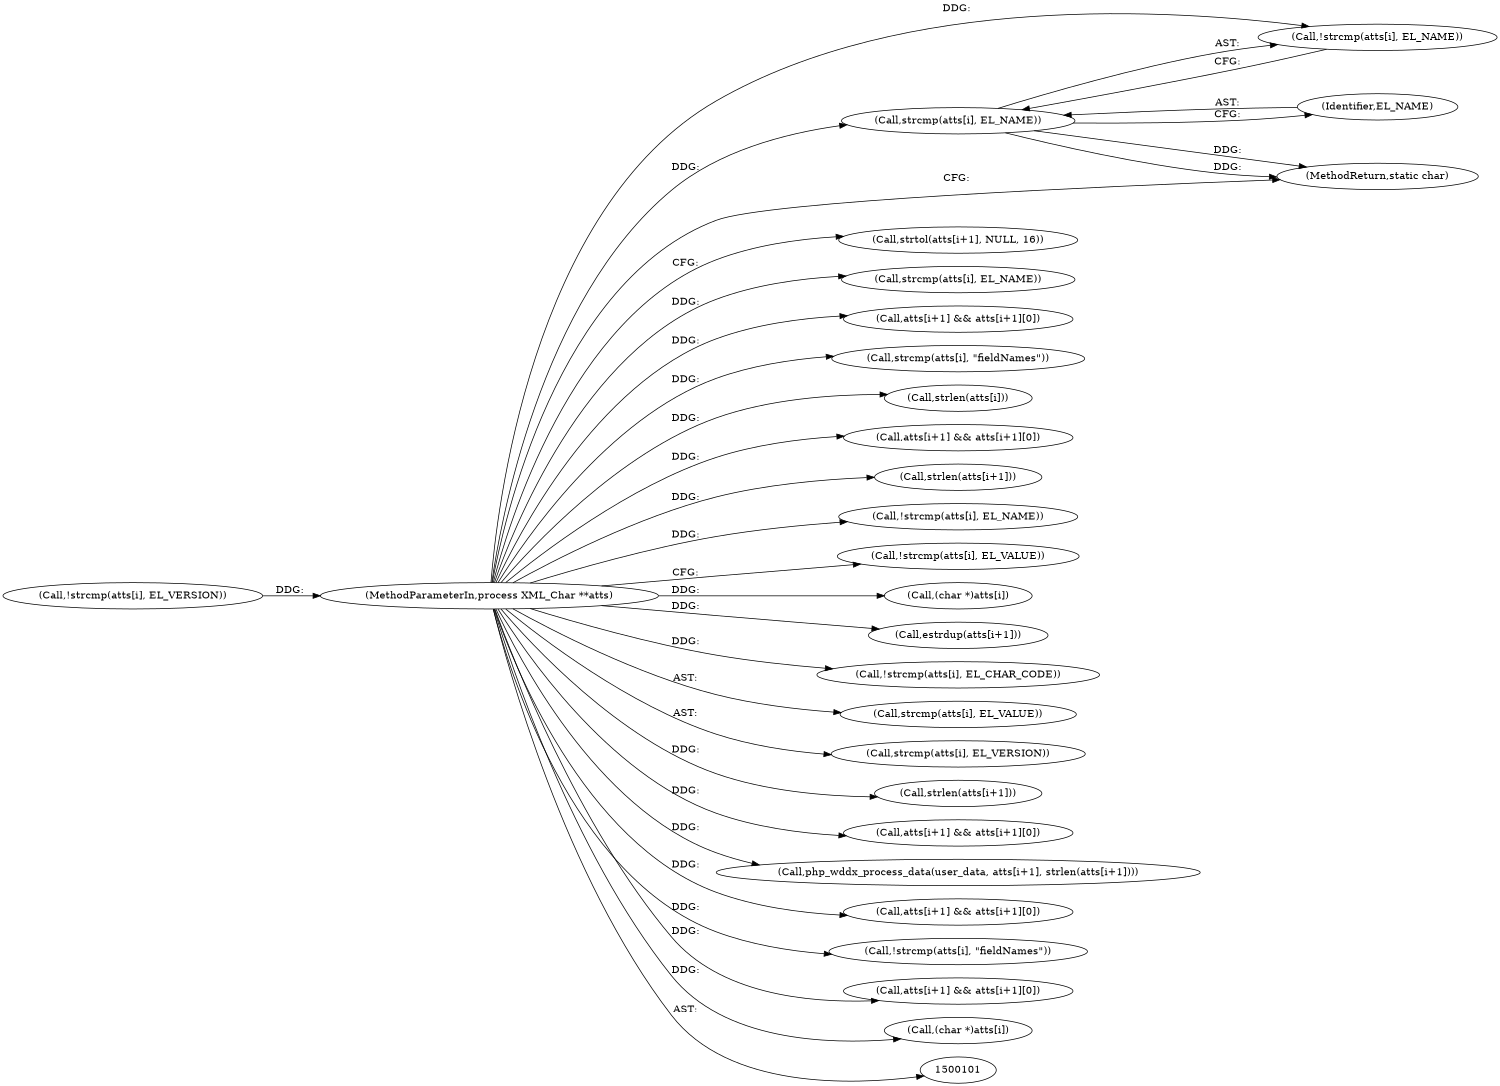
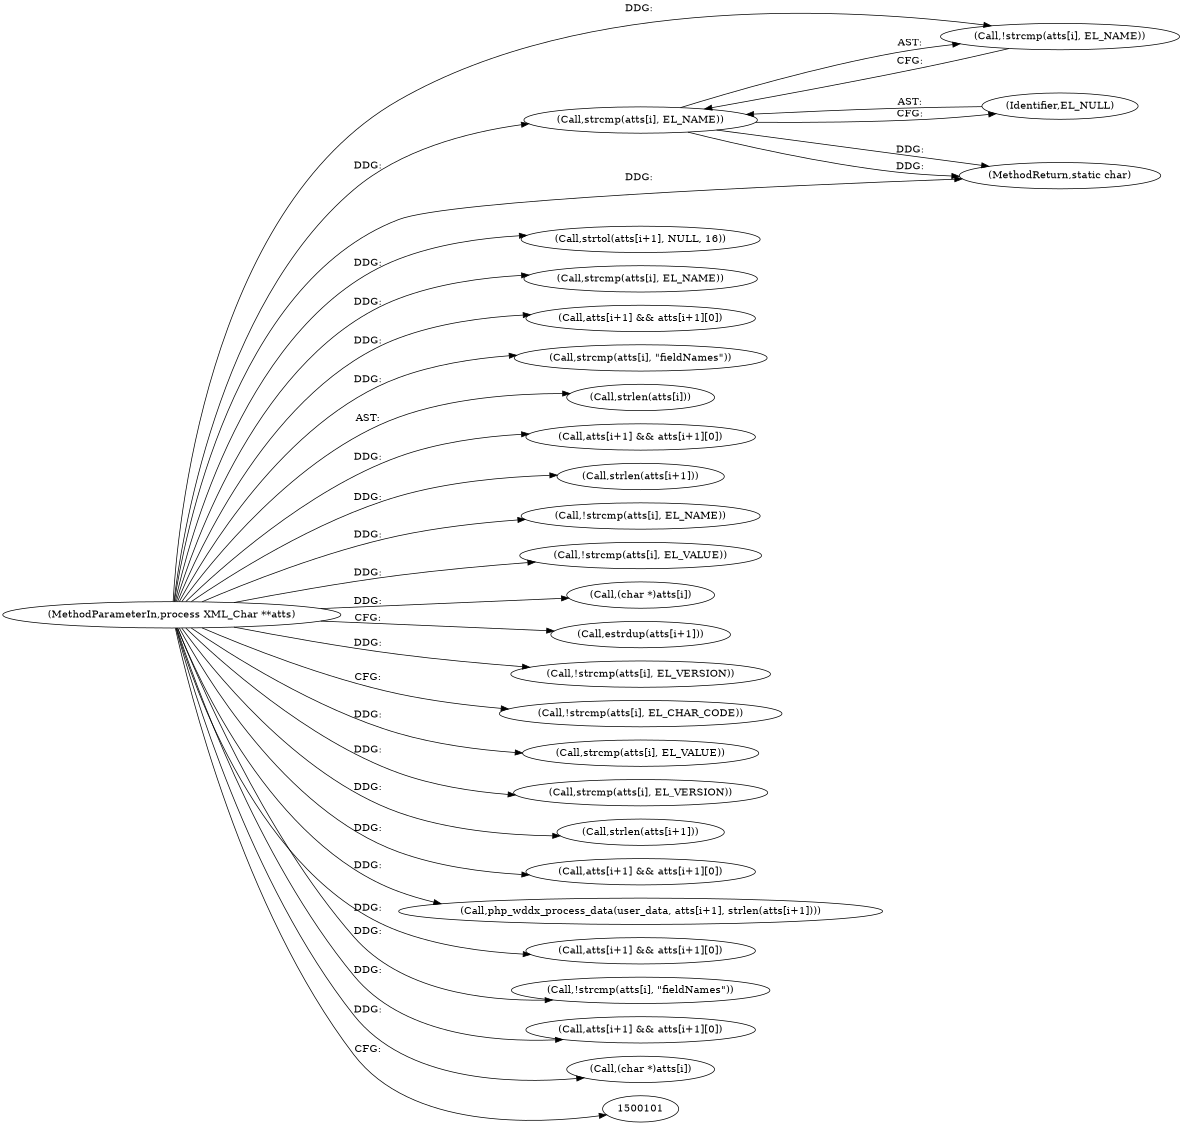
(1378, 107) -> (1060, 106)
(958, 178) -> (641, 177)
(687, 263) -> (370, 263)
(687, 418) -> (370, 418)
(687, 573) -> (370, 573)
(288, 596) -> (378, 652)
(687, 606) -> (370, 618)
(687, 642) -> (370, 677)
(687, 678) -> (370, 715)
(687, 713) -> (370, 750)
(687, 1010) -> (370, 1049)
